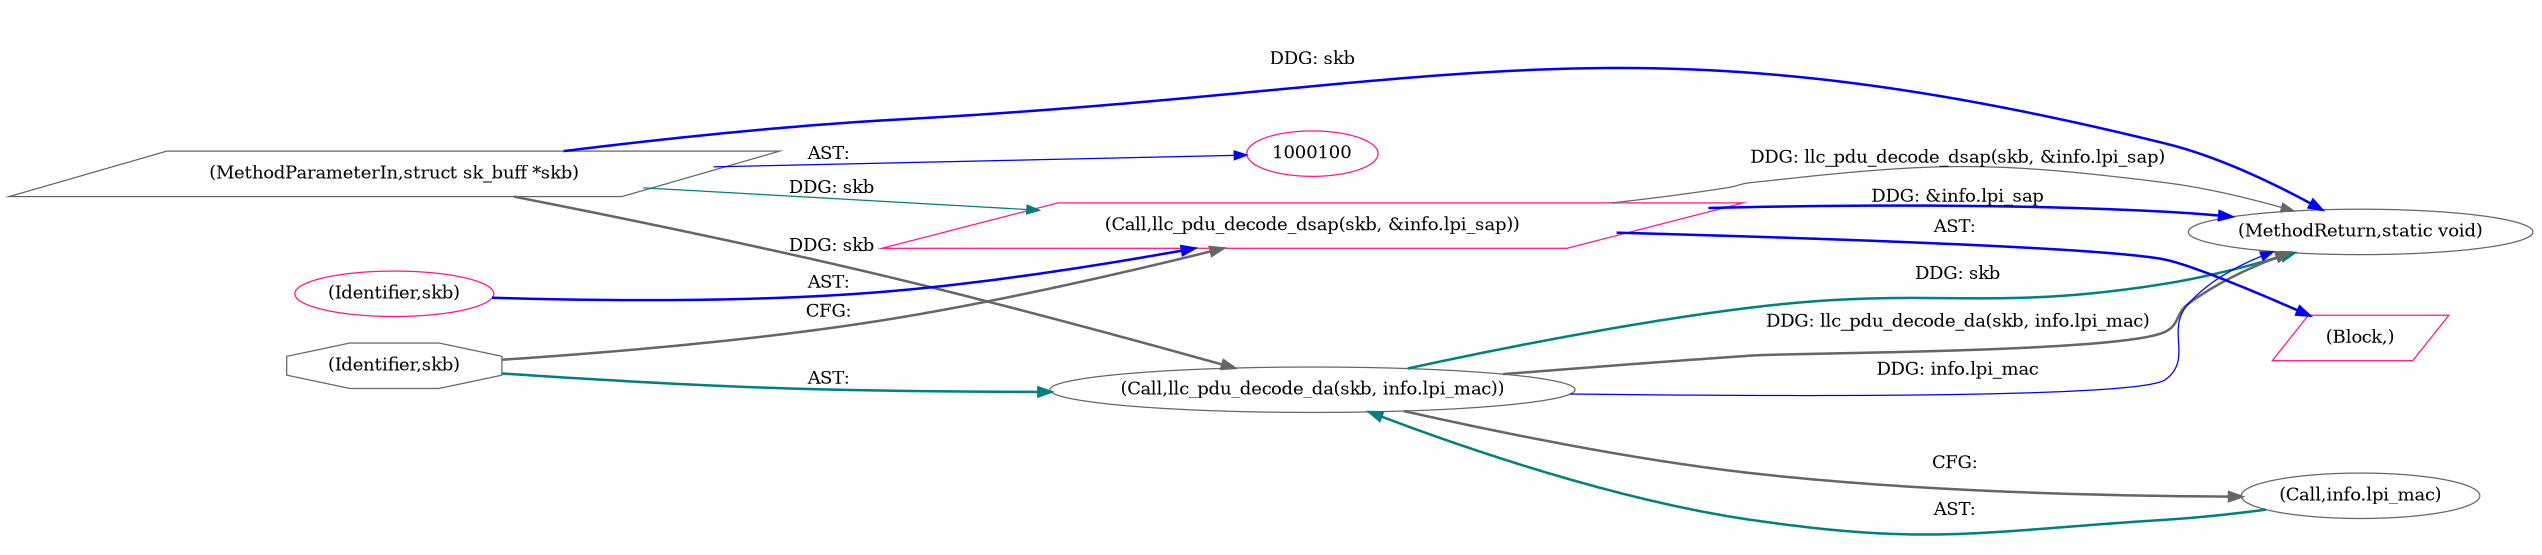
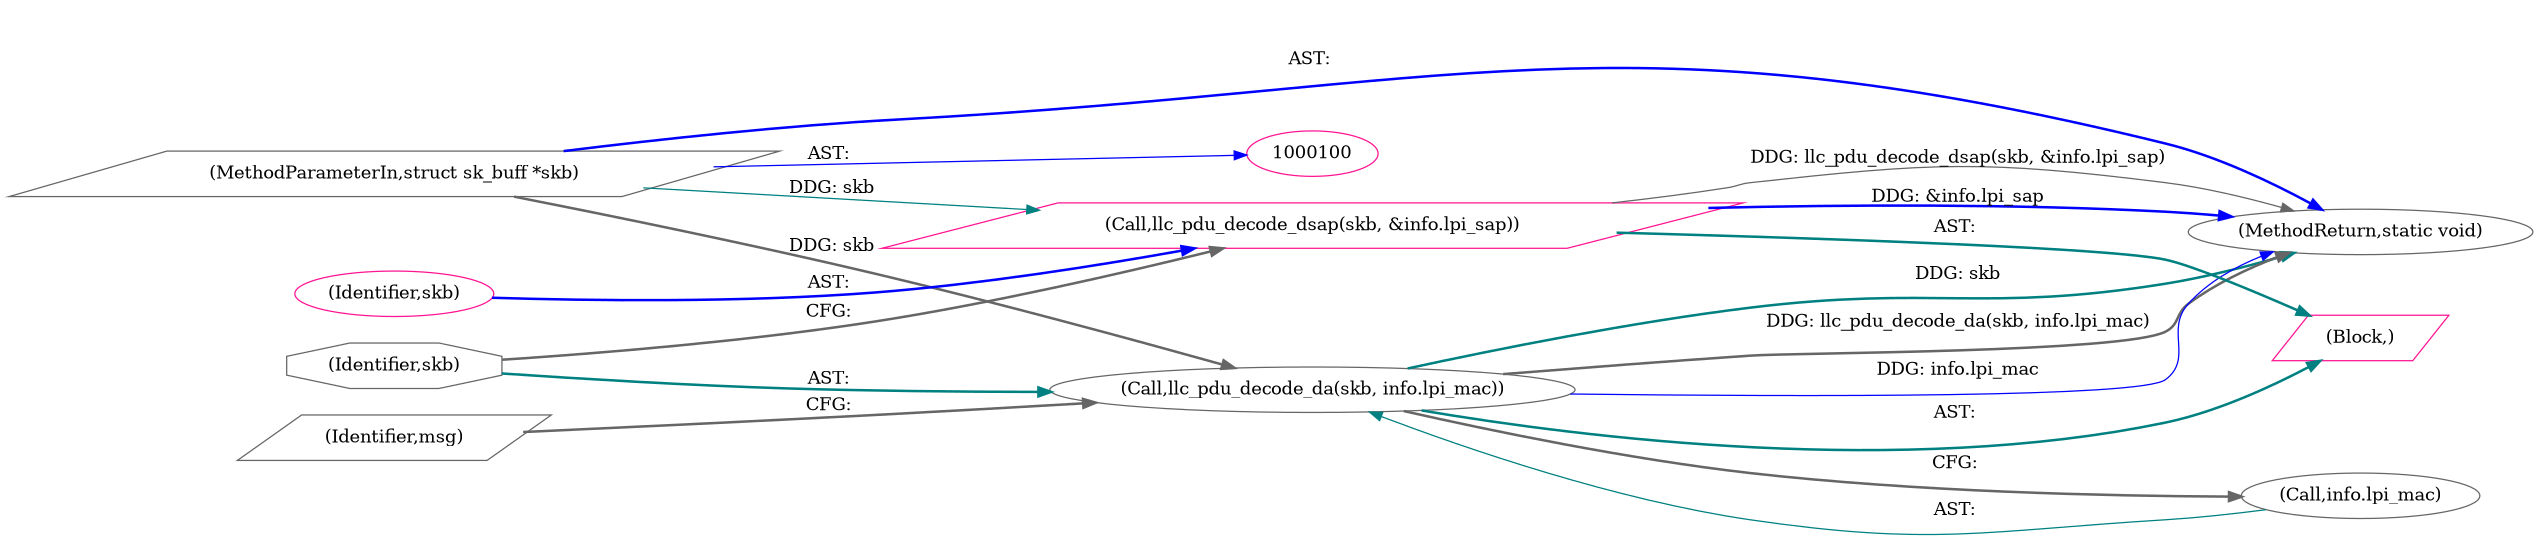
(1312, 60) -> (1312, 60)
(1962, 245) -> (1962, 245)
none -> (394, 438)
none -> (1871, 450)
(1817, 528) -> (1817, 528)
